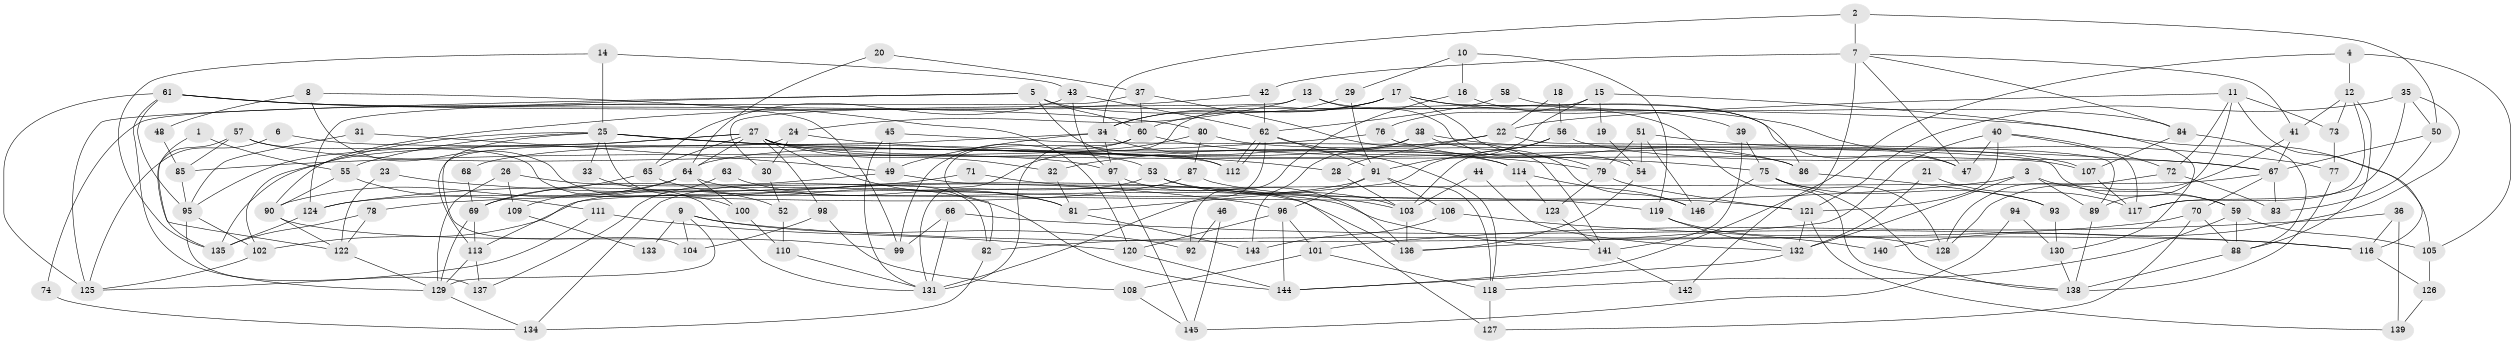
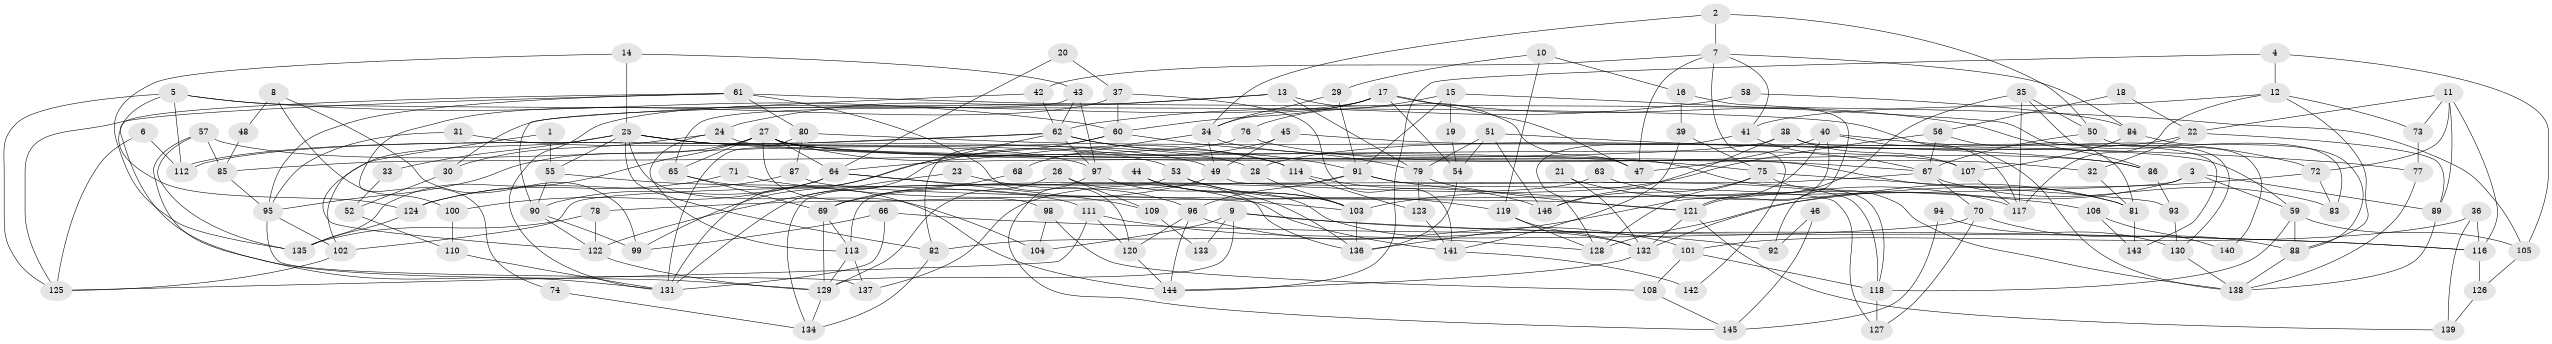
(1108, 152) -> (1077, 152)
none -> (1258, 234)
